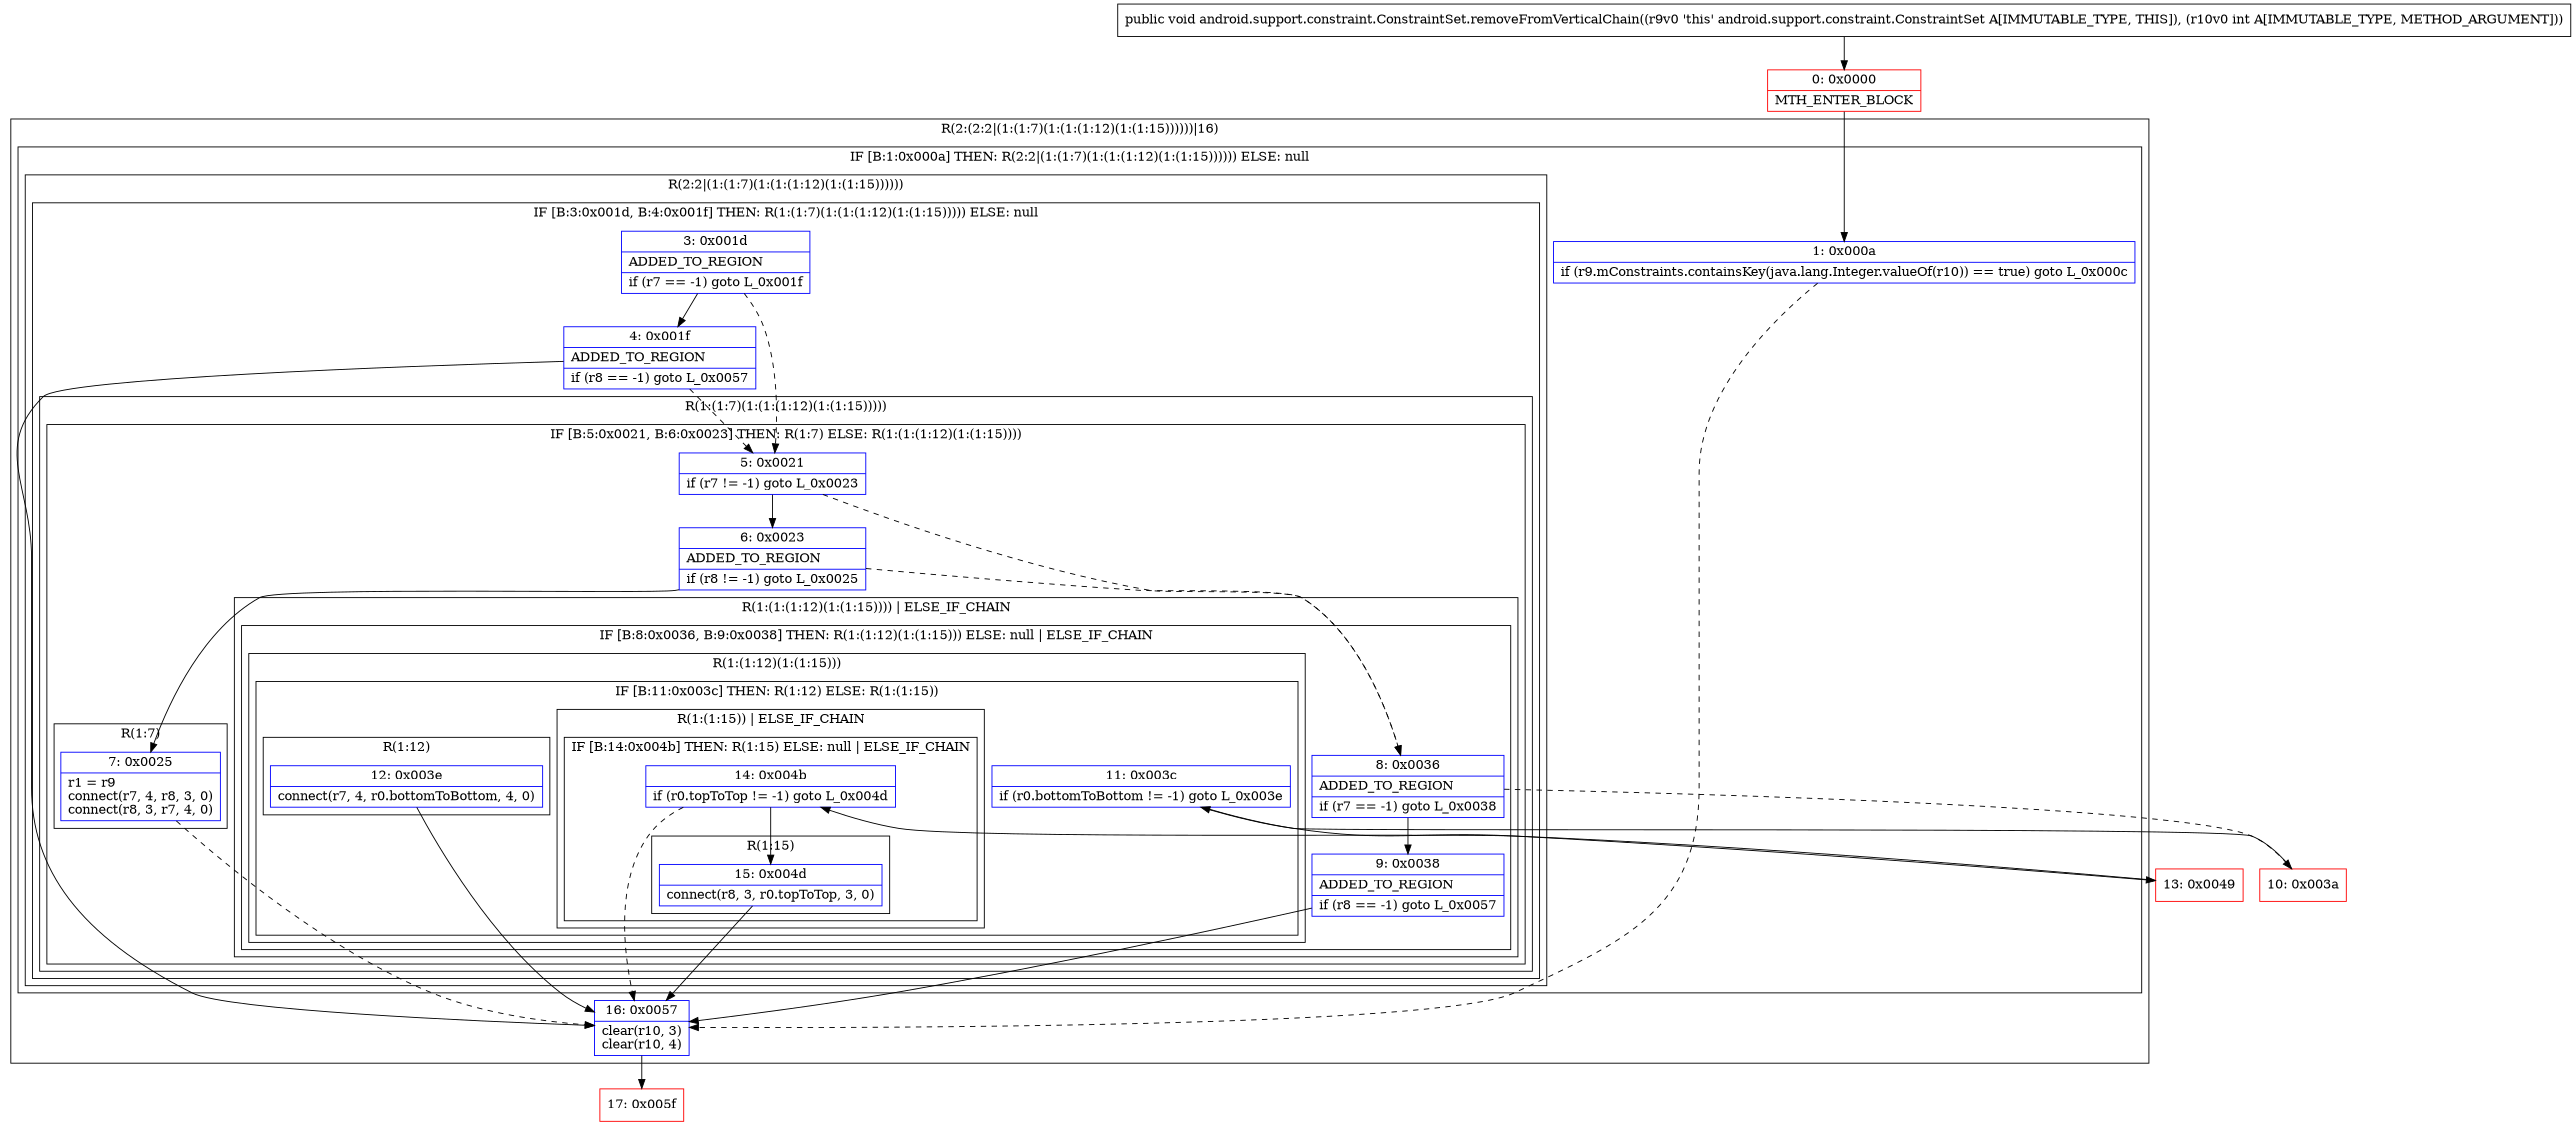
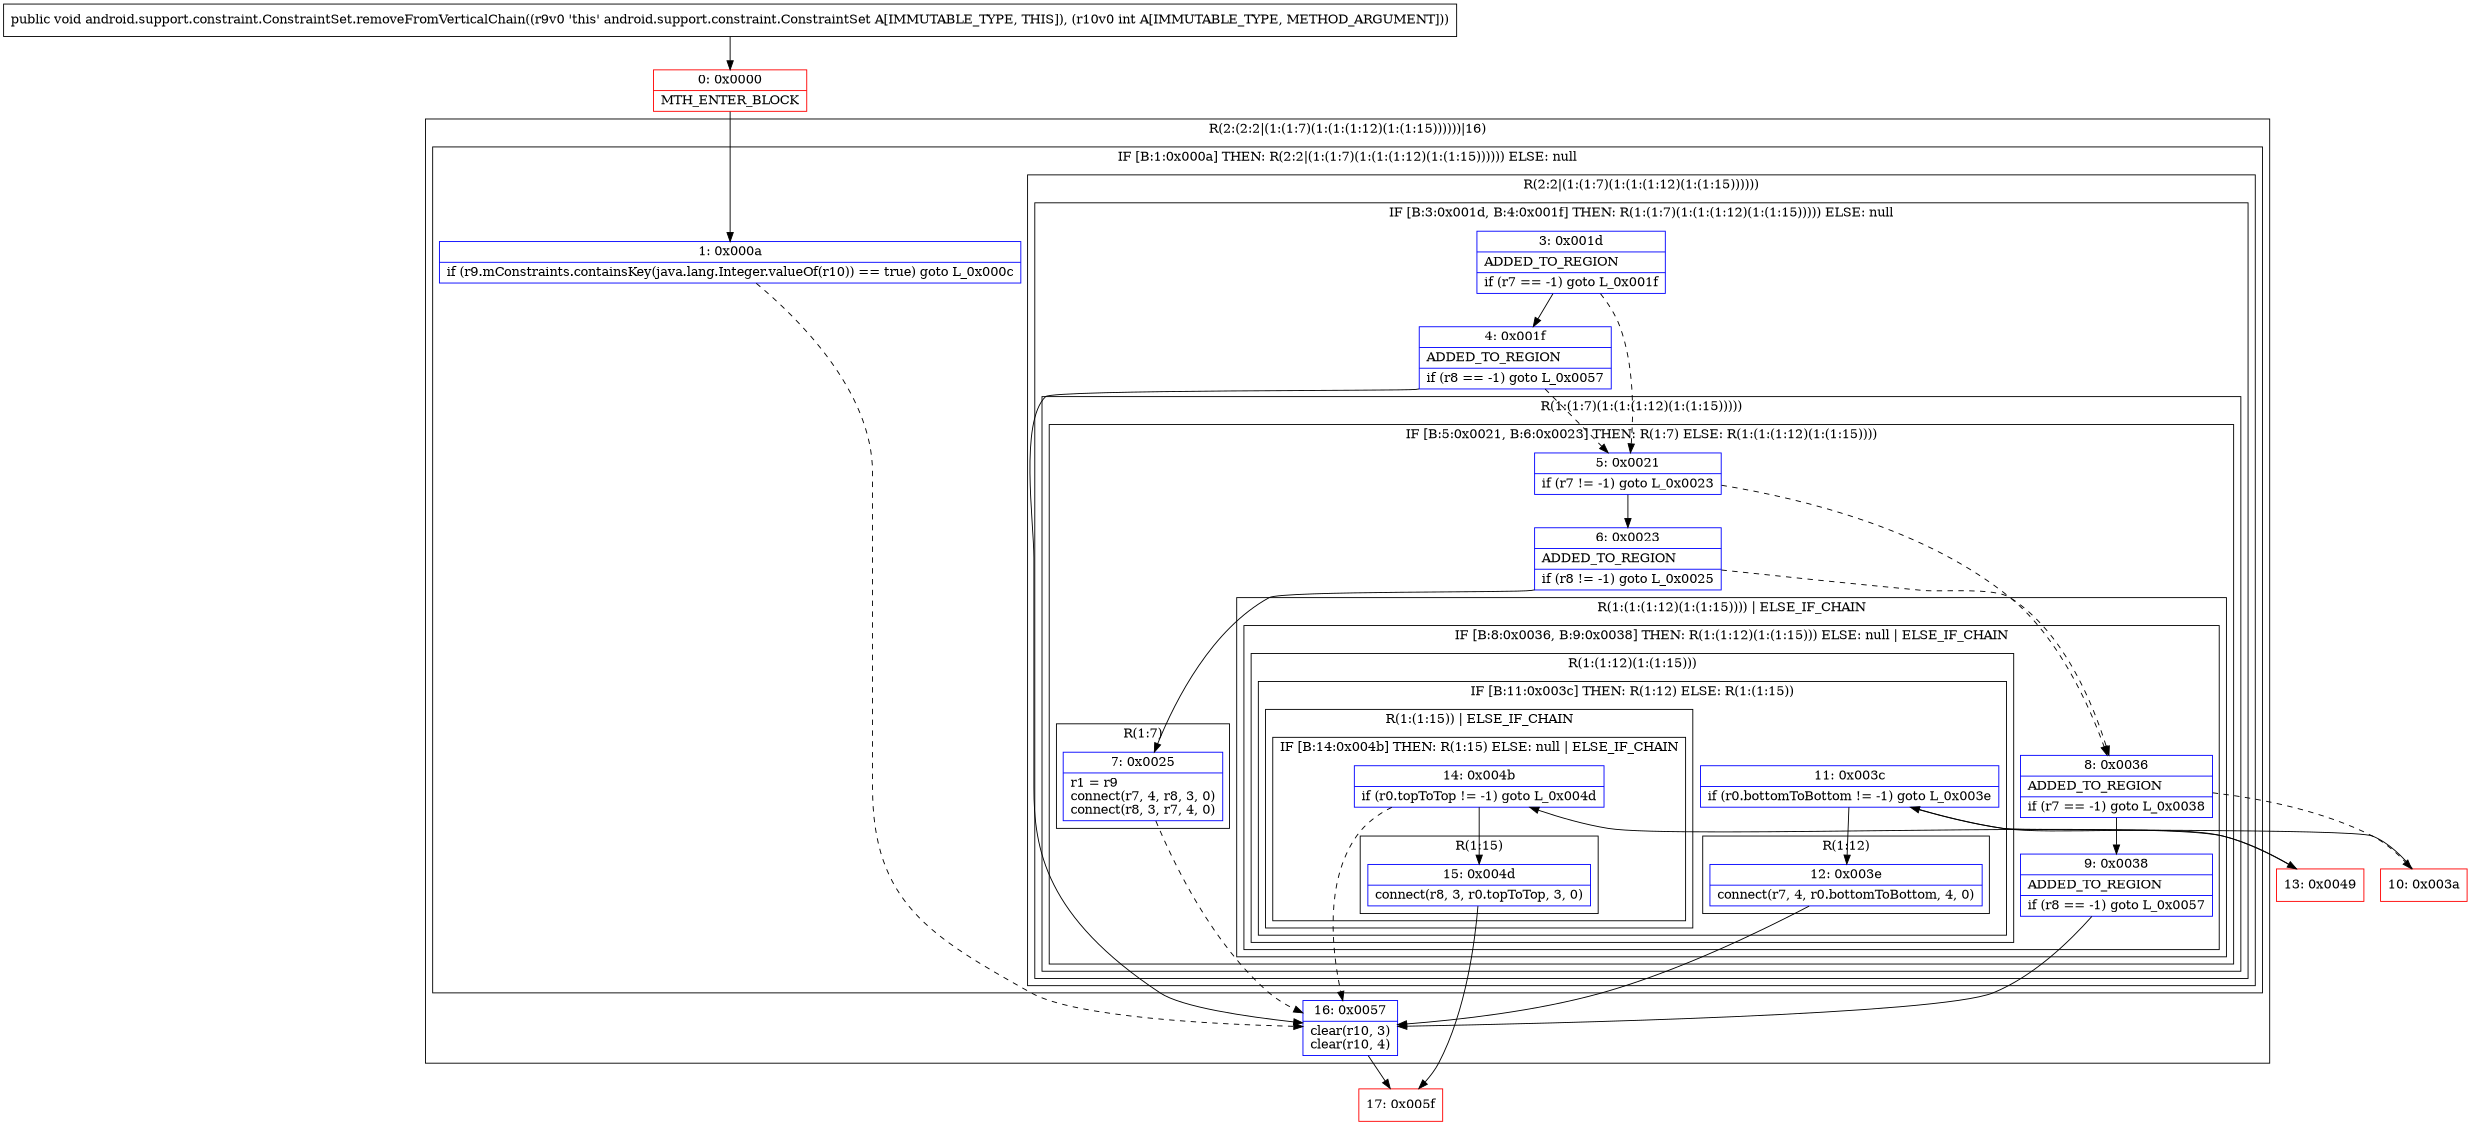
none -> (1848, 825)
(712, 950) -> (1462, 1002)
